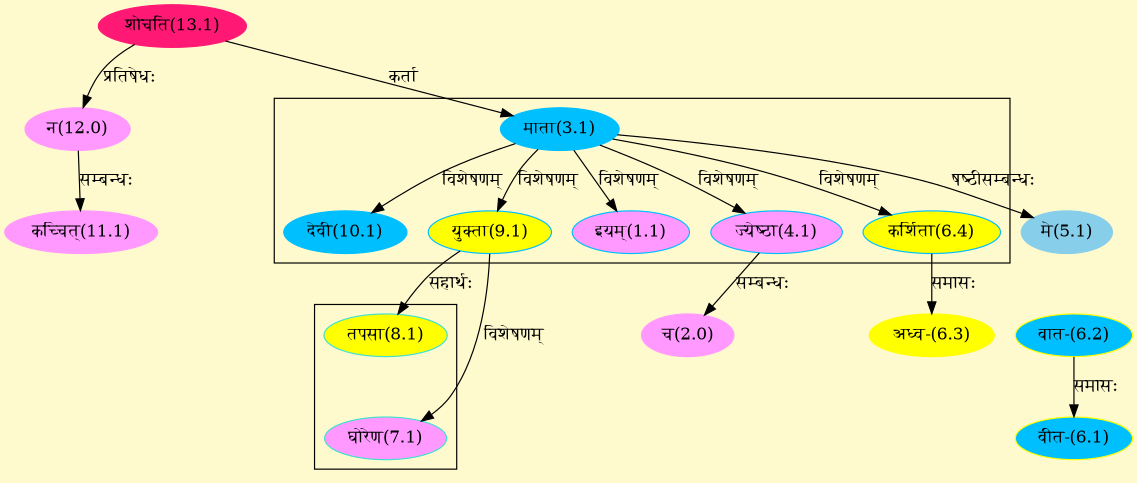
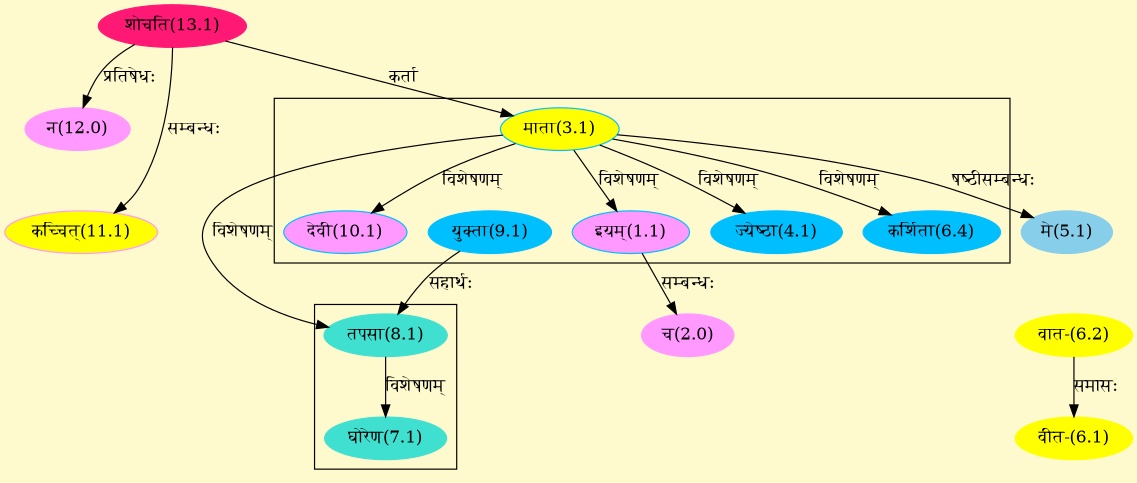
(560, 129) -> (560, 129)
(518, 173) -> (265, 180)
(79, 175) -> (162, 131)
(81, 232) -> (81, 232)
(345, 232) -> (345, 232)
(490, 232) -> (490, 232)
(777, 232) -> (777, 232)
(932, 232) -> (932, 232)
(736, 280) -> (656, 278)
(386, 335) -> (386, 335)
(932, 335) -> none
(1074, 335) -> (1074, 335)
(476, 341) -> (386, 381)
(386, 438) -> (386, 438)
(1074, 438) -> (1074, 438)
